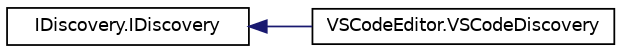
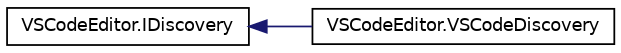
(128, 26) -> (128, 26)
